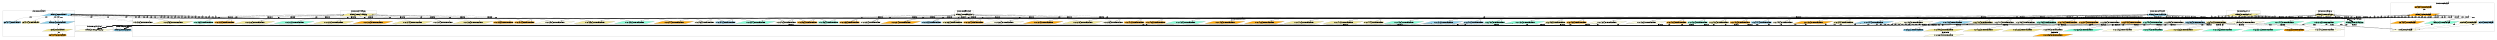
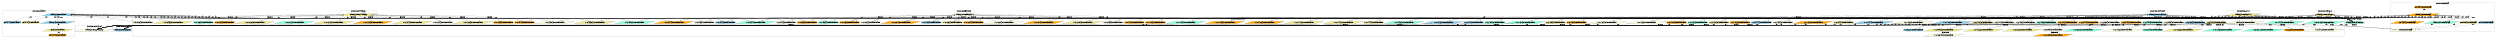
(937, 26) -> (952, 26)
